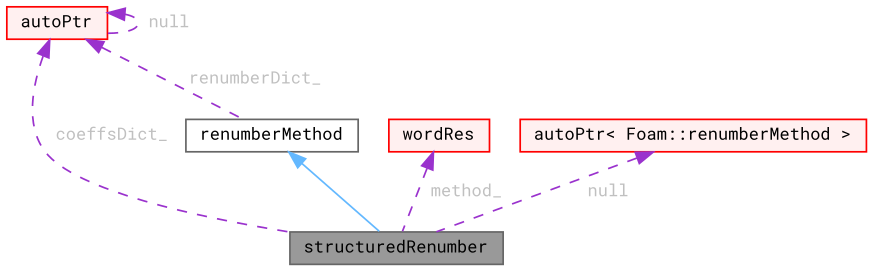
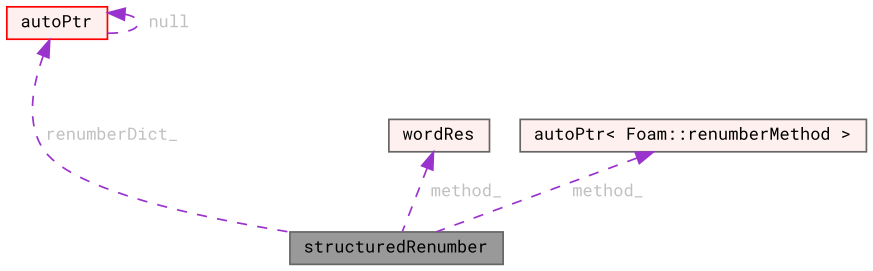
(107, 136) -> (107, 136)
(272, 136) -> none
(439, 136) -> (439, 136)
(693, 136) -> (693, 136)
(604, 192) -> (604, 192)
